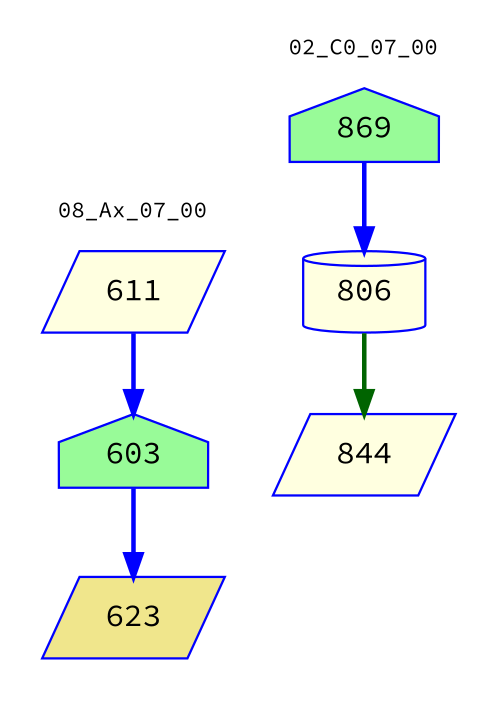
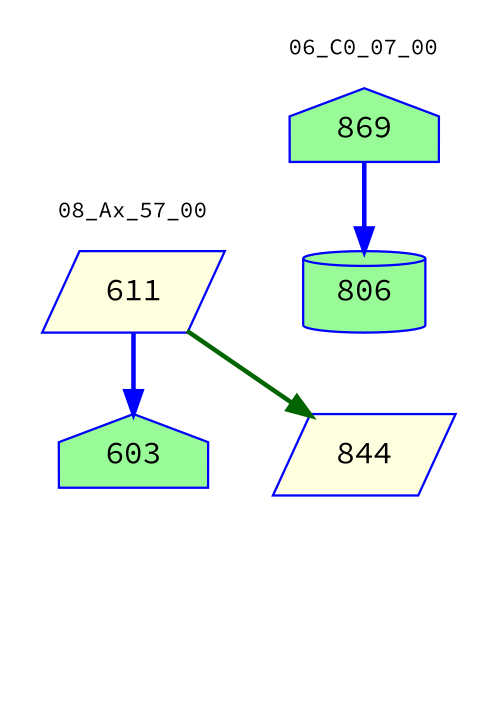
(364, 49) -> (364, 49)
(133, 212) -> (133, 212)
(364, 292) -> (364, 292)
(364, 362) -> (224, 356)
(133, 618) -> none
